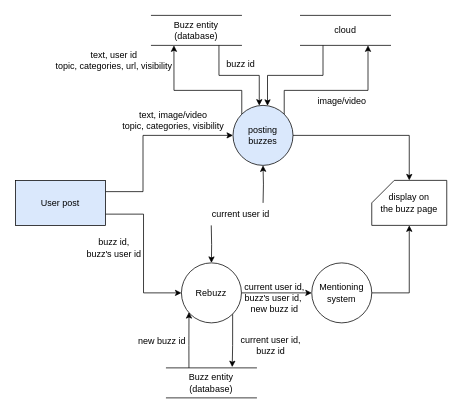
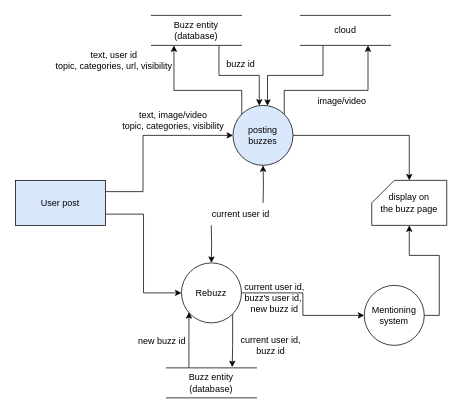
(114, 248) -> none
(342, 293) -> (394, 315)
